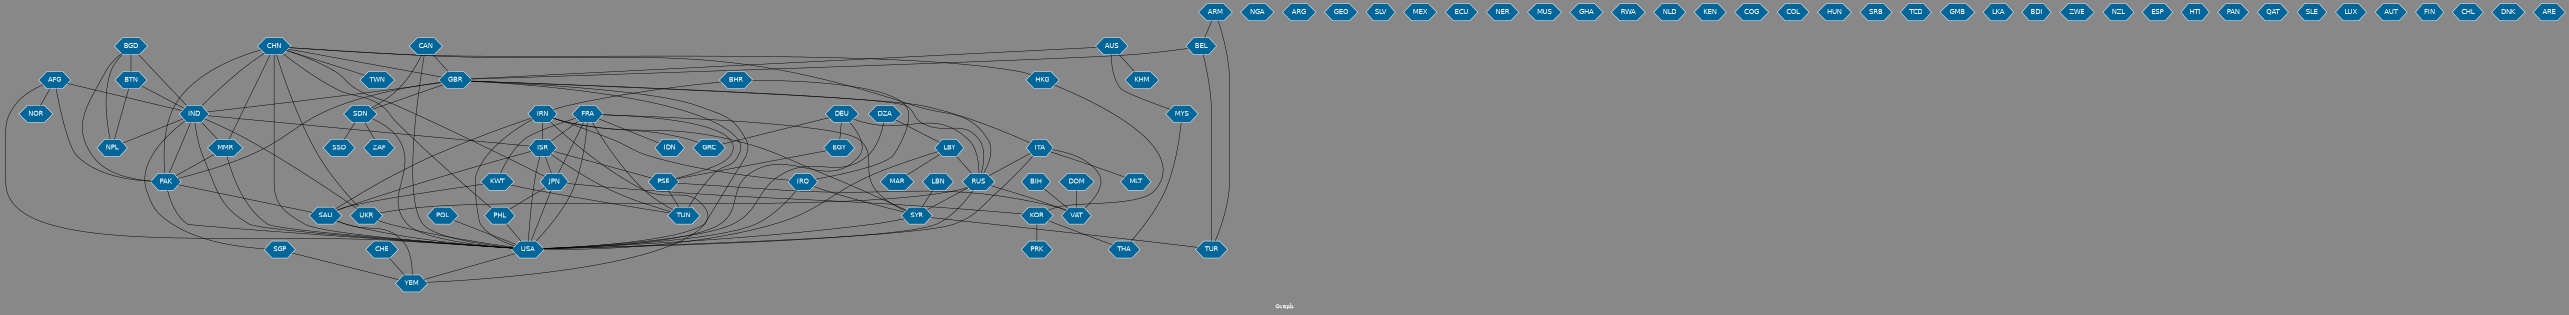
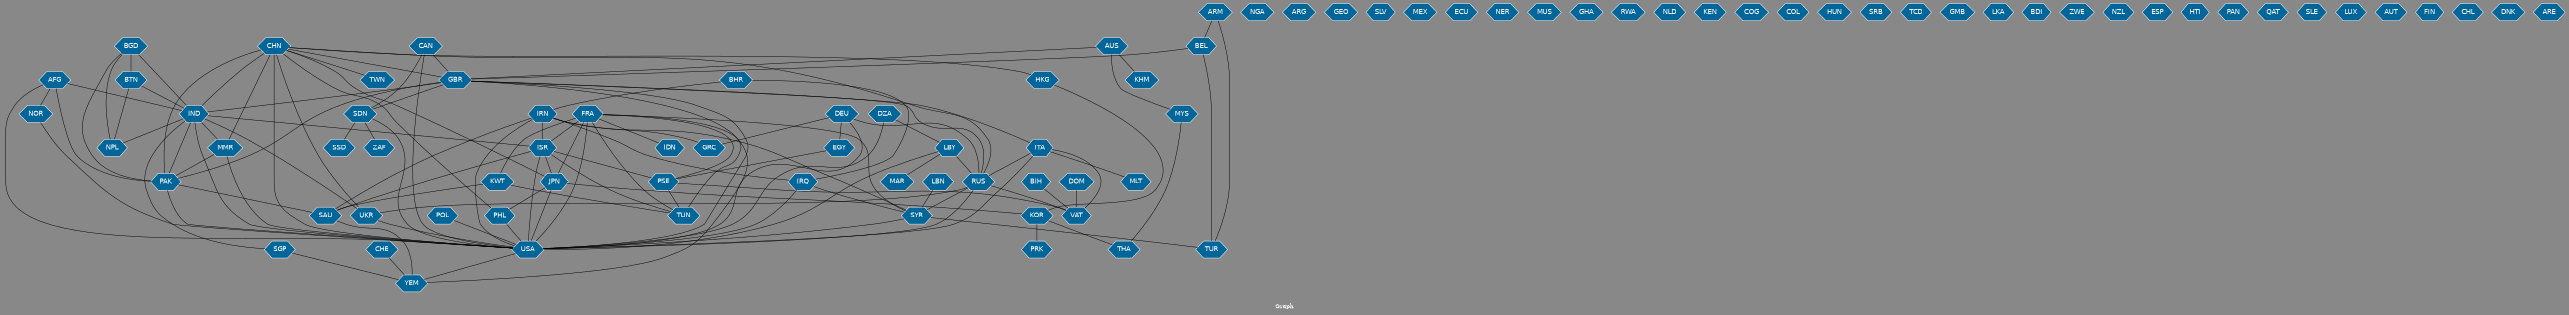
(406, 236) -> (181, 225)
(656, 251) -> (679, 252)
